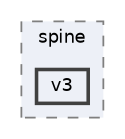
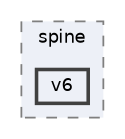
(62, 86) -> (62, 86)
